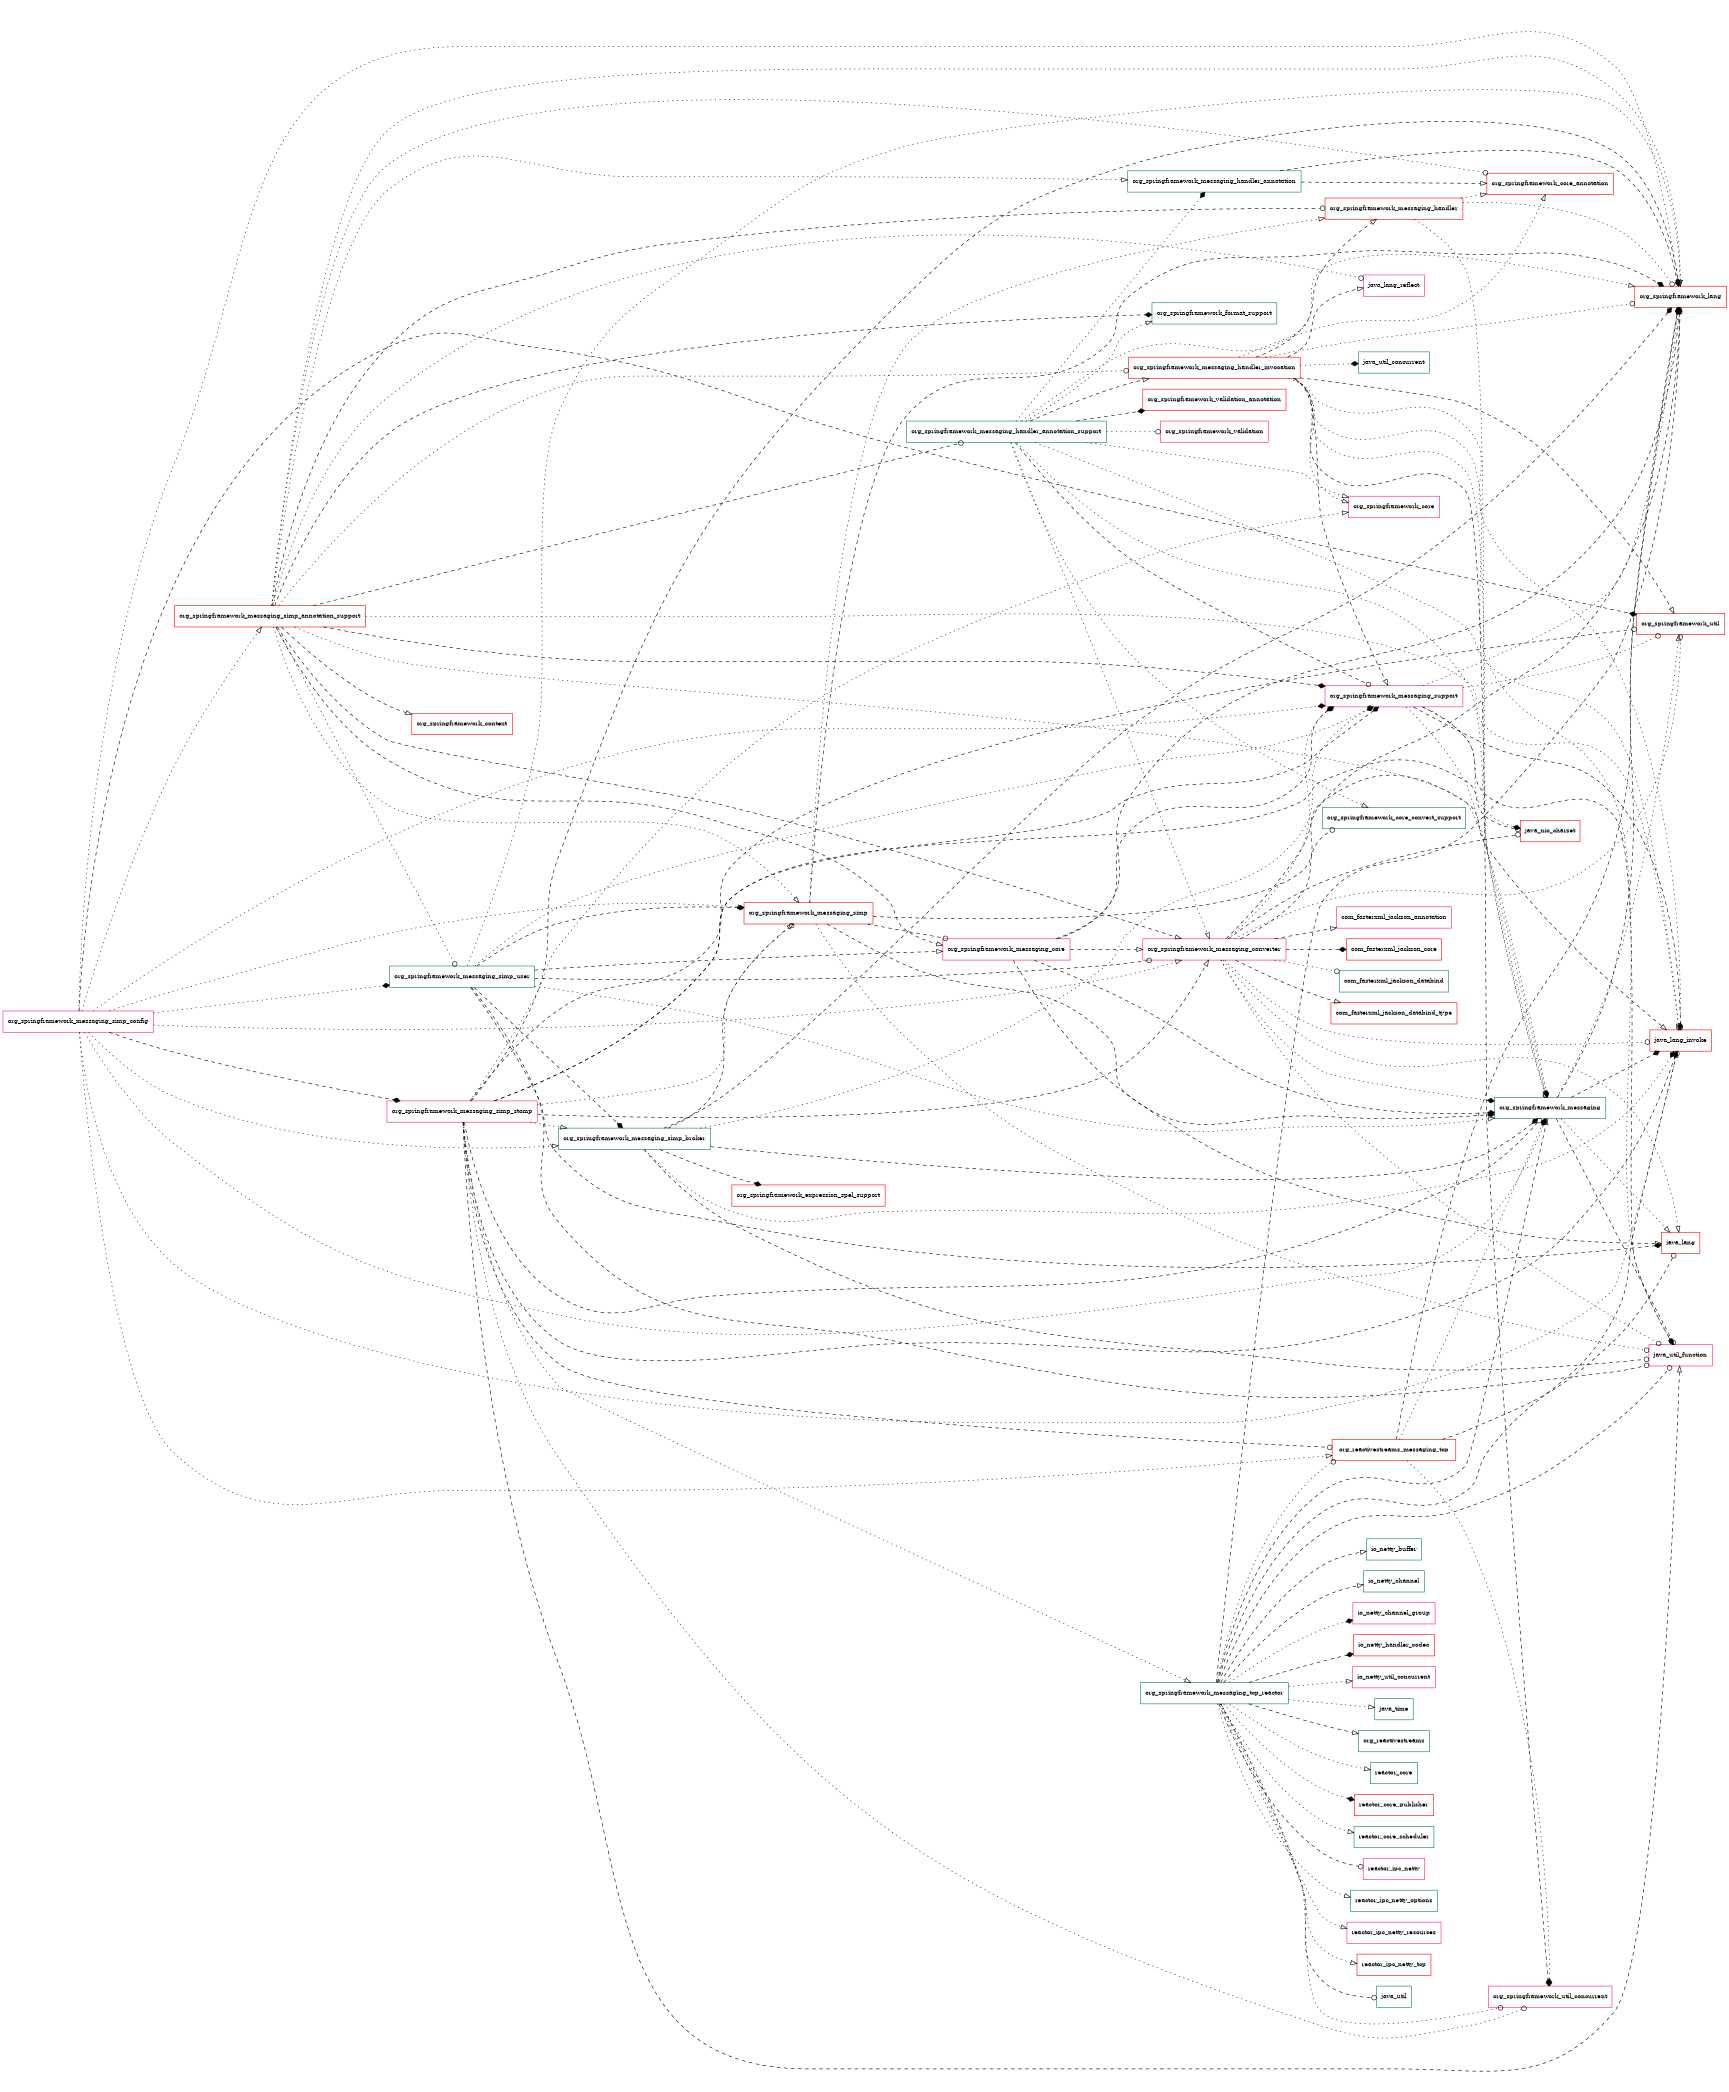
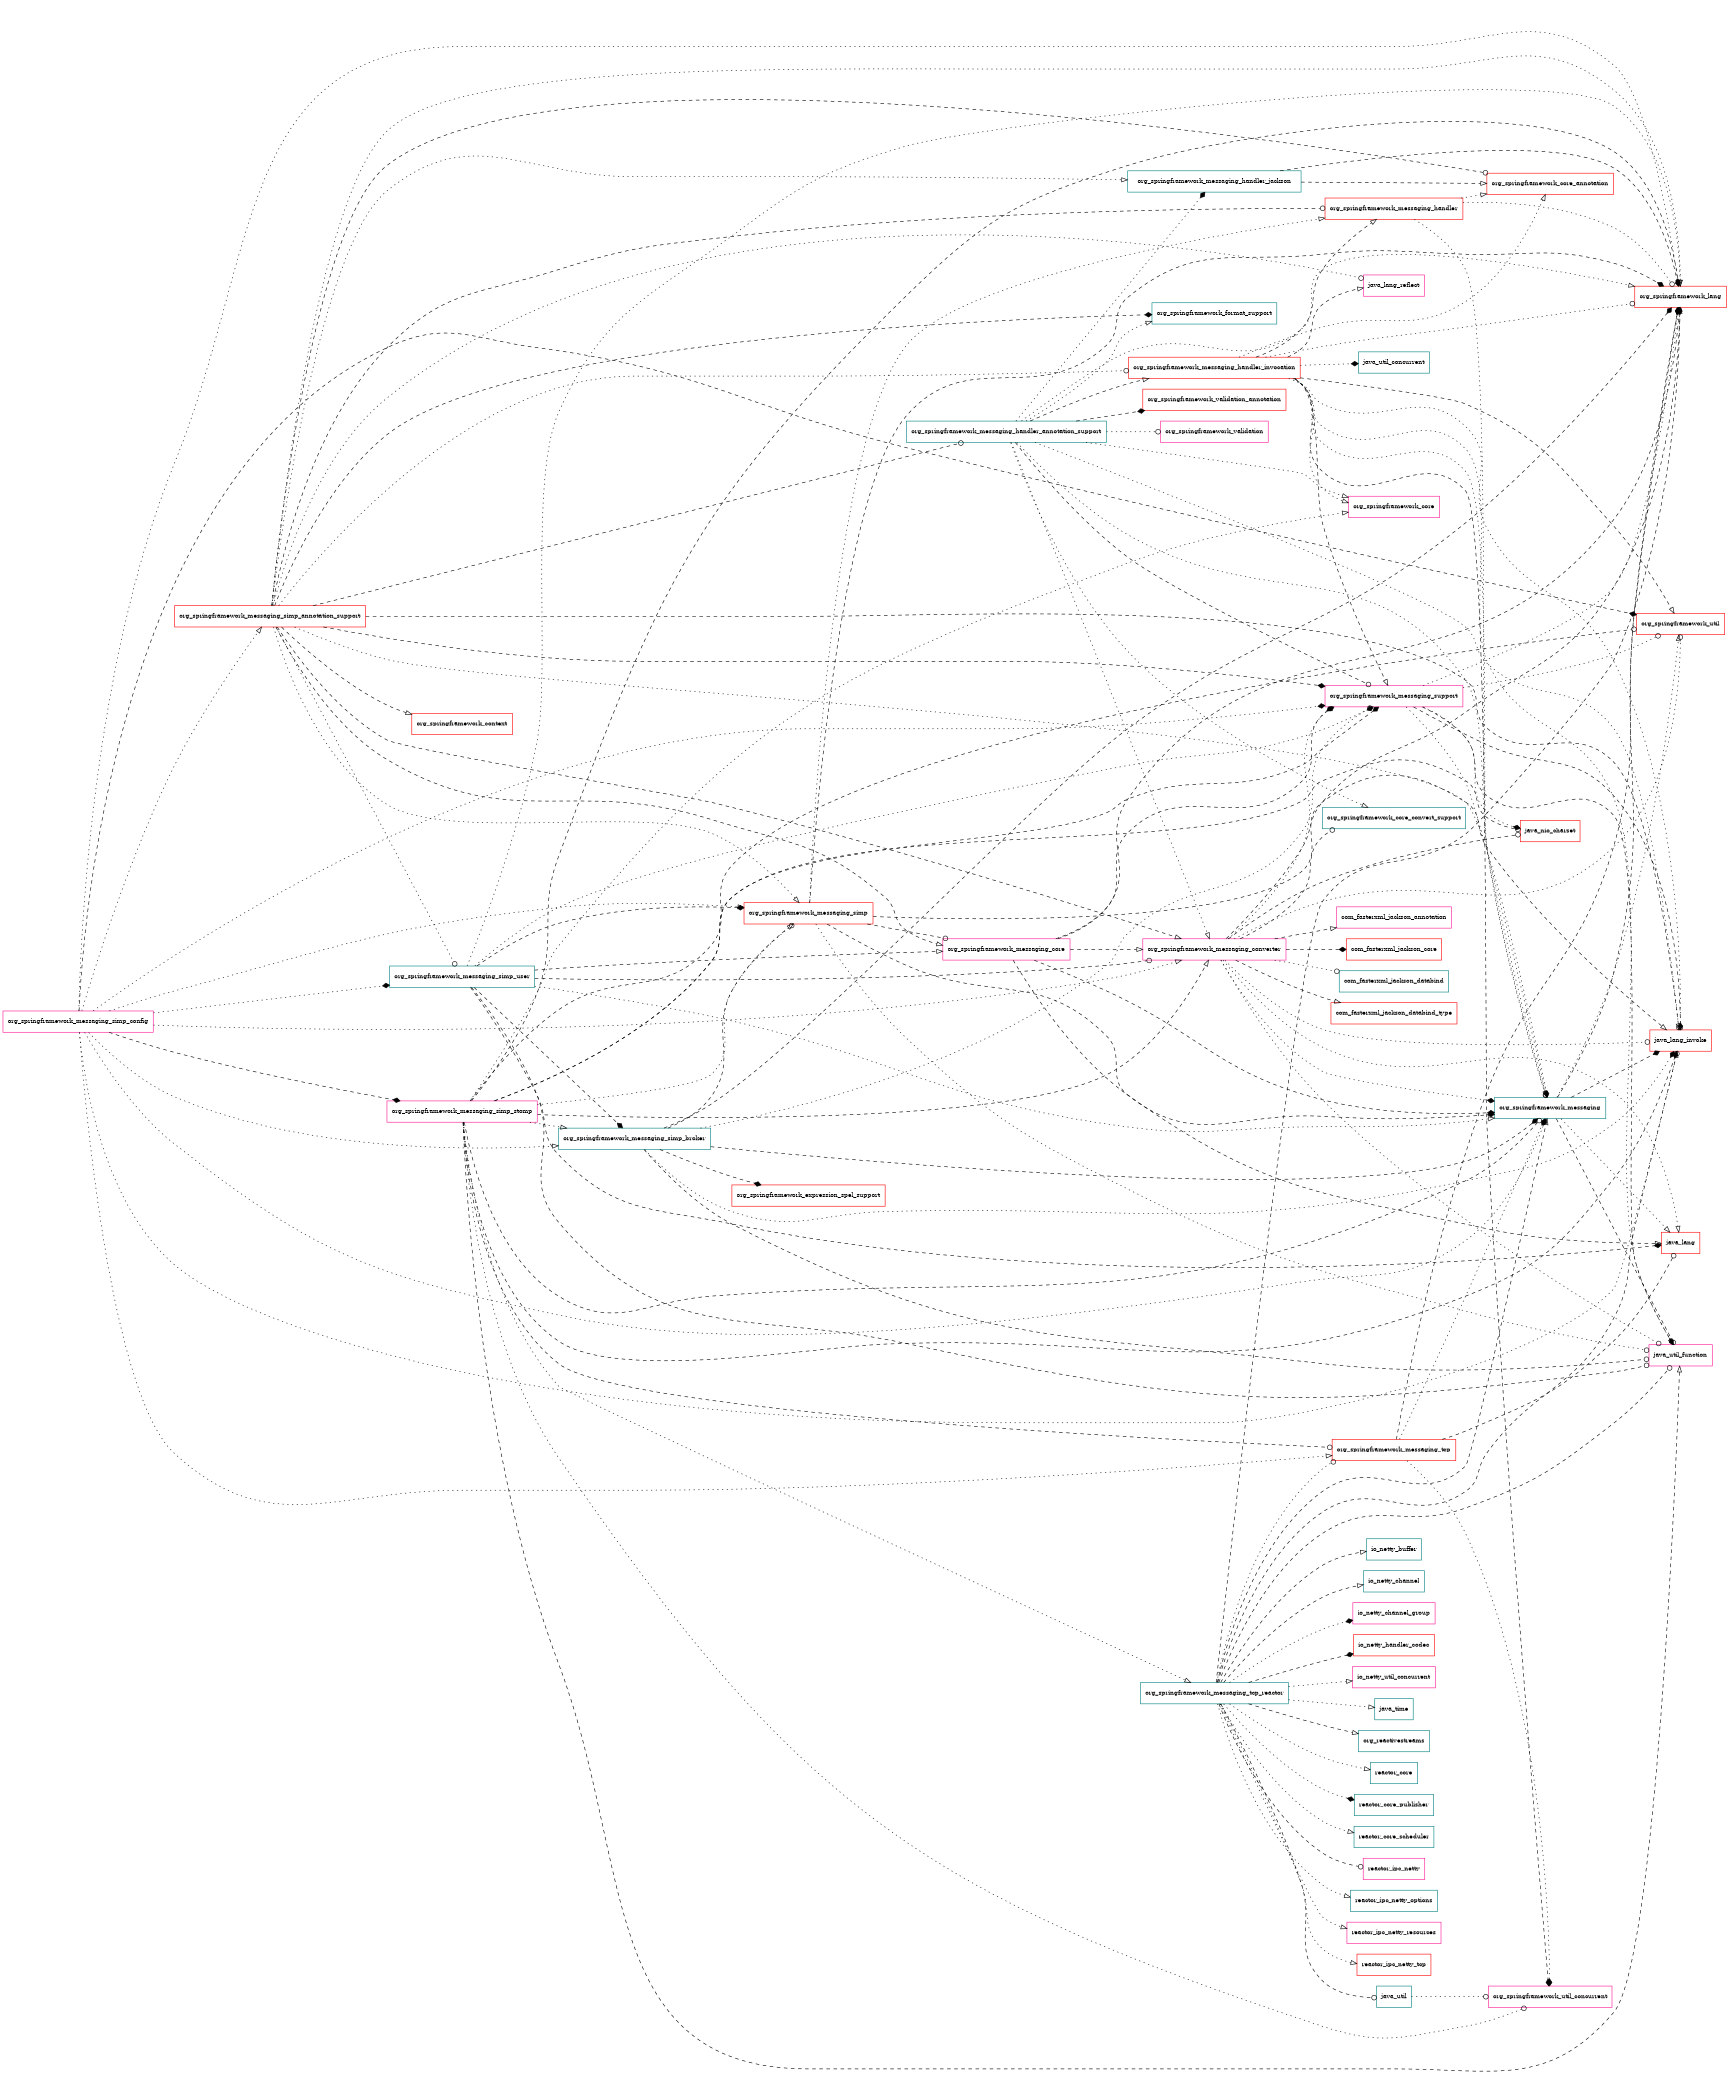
(702, 101) -> (702, 101)
(1214, 181) -> (1214, 181)
(1151, 616) -> (1151, 616)
(1394, 1450) -> (1394, 1450)
(1394, 1805) -> (1394, 1805)
(1309, 1979) -> (1447, 1997)
